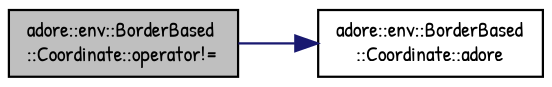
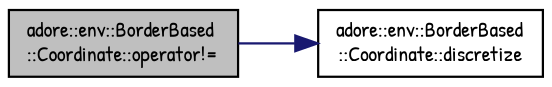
(431, 43) -> (431, 43)
